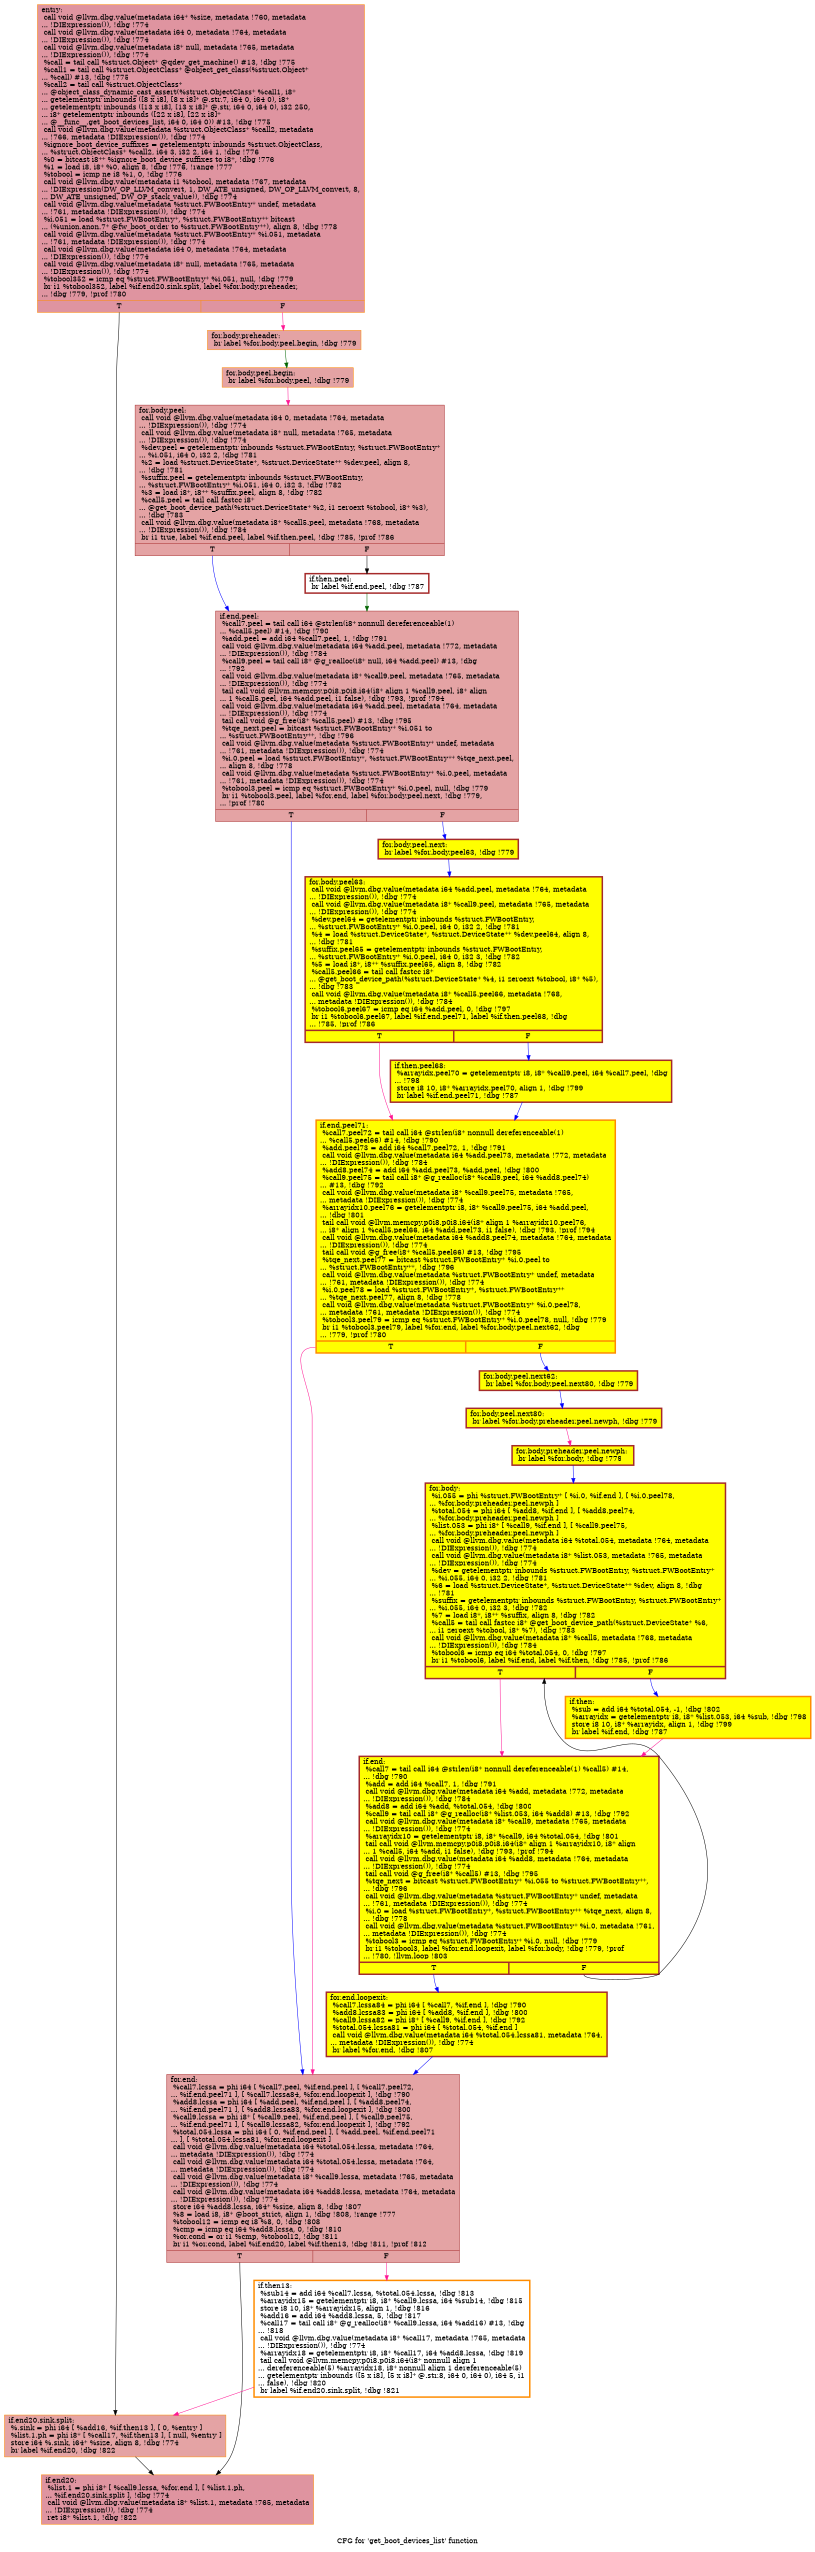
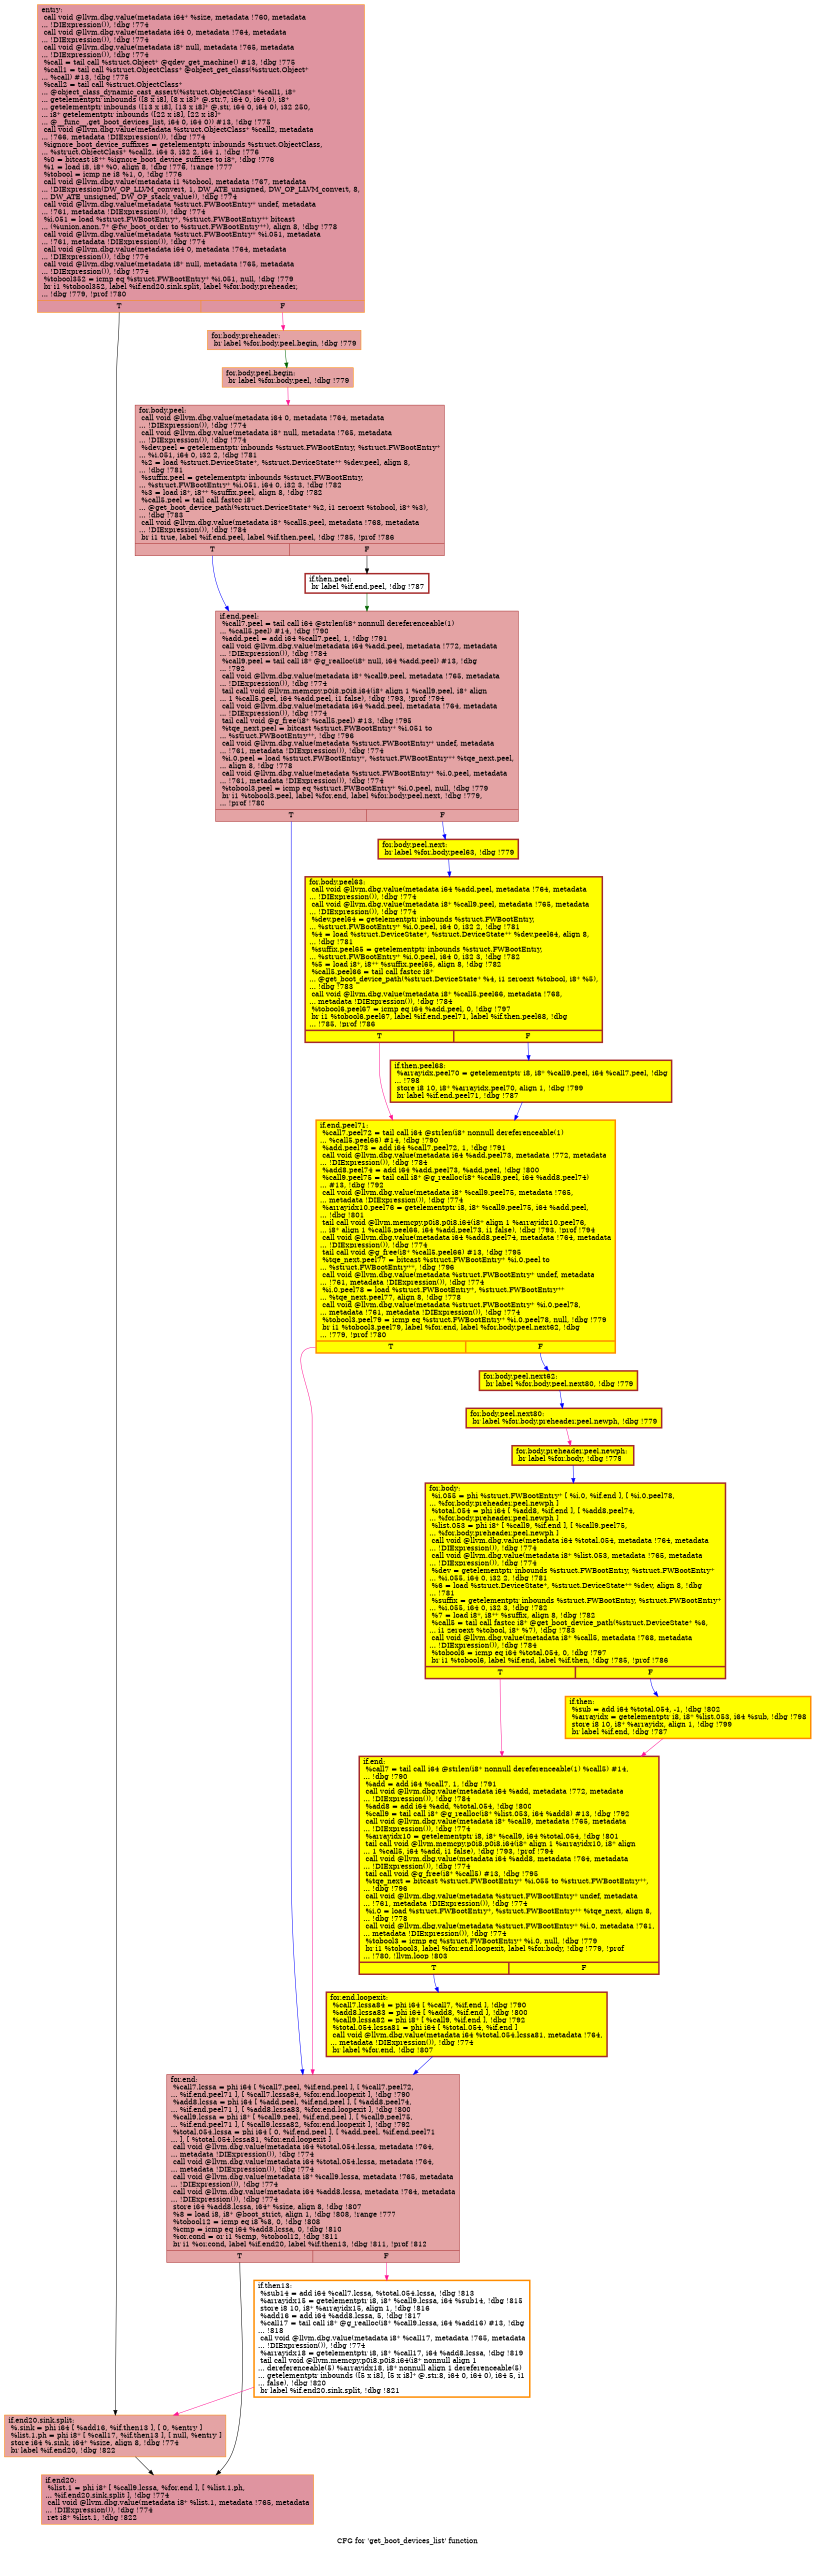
(698, 1823) -> none
